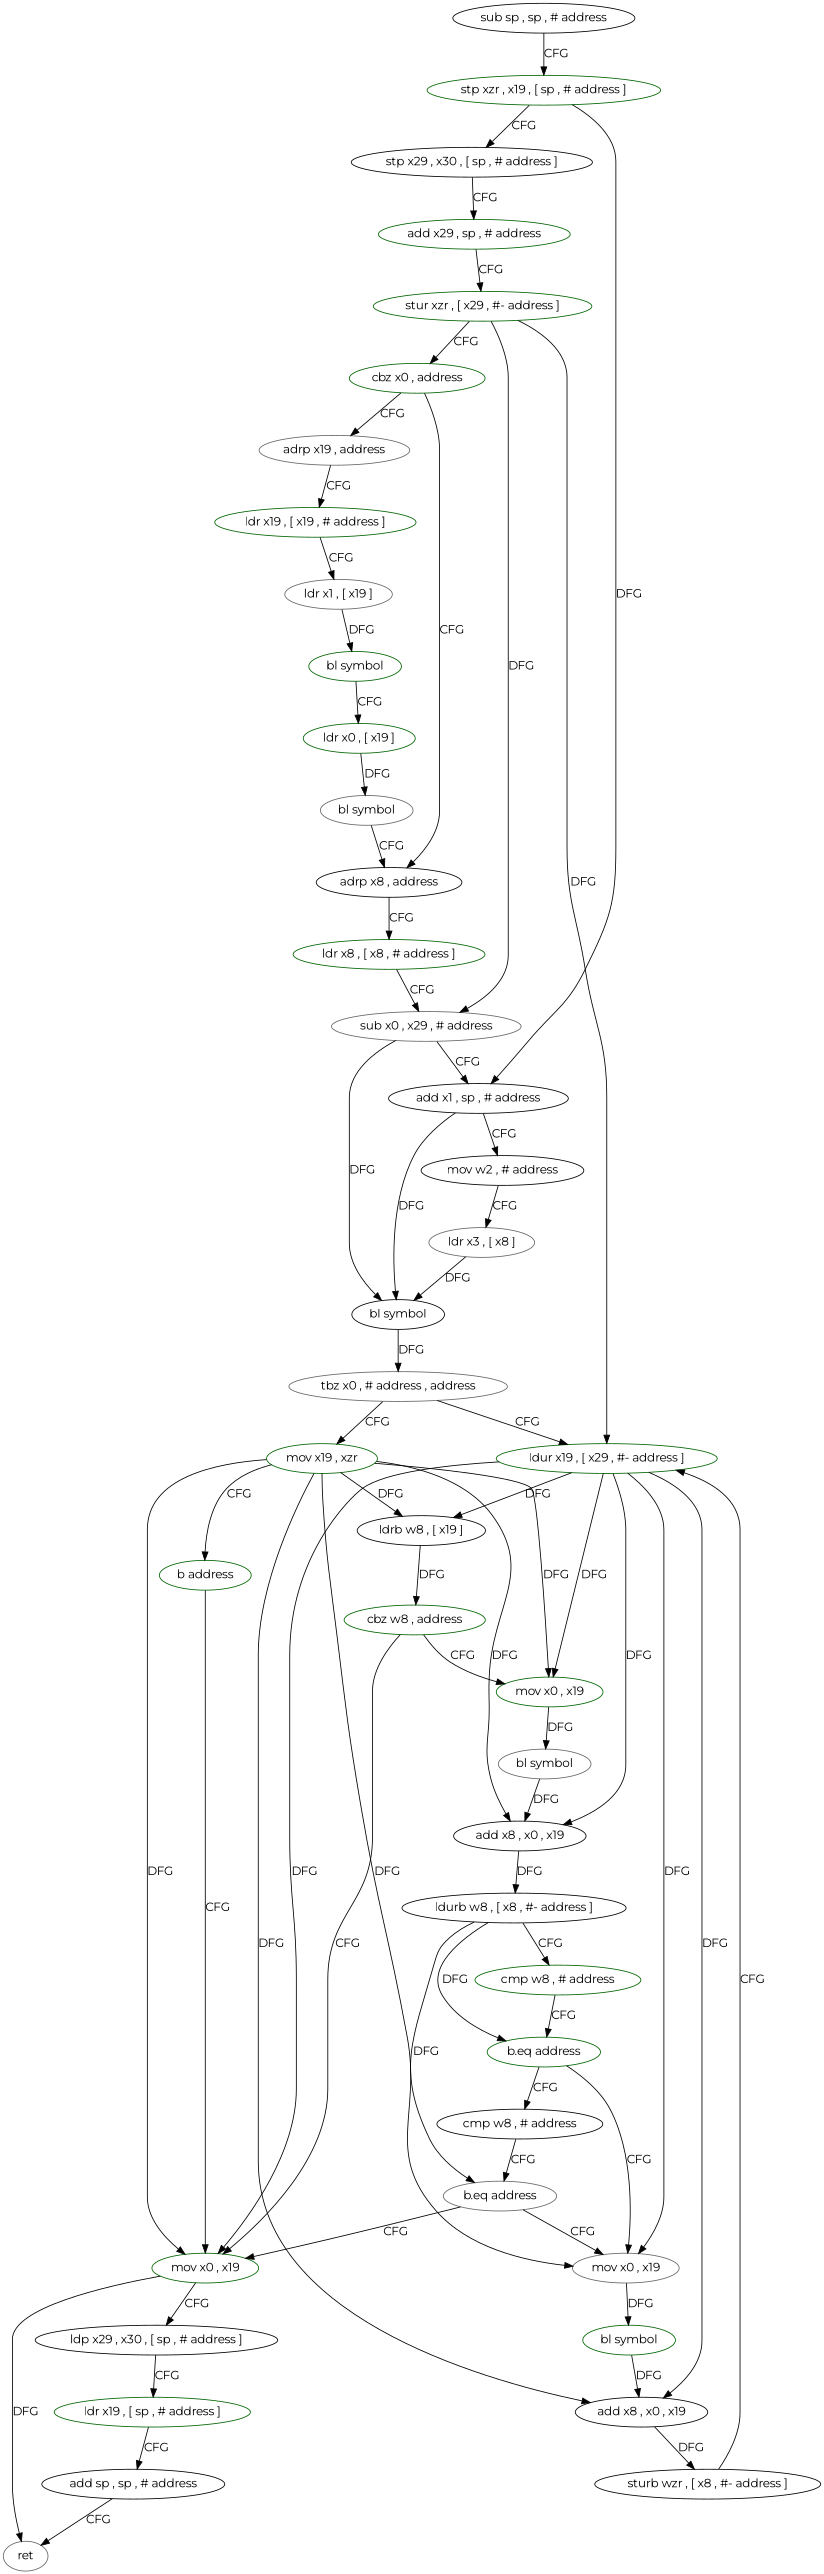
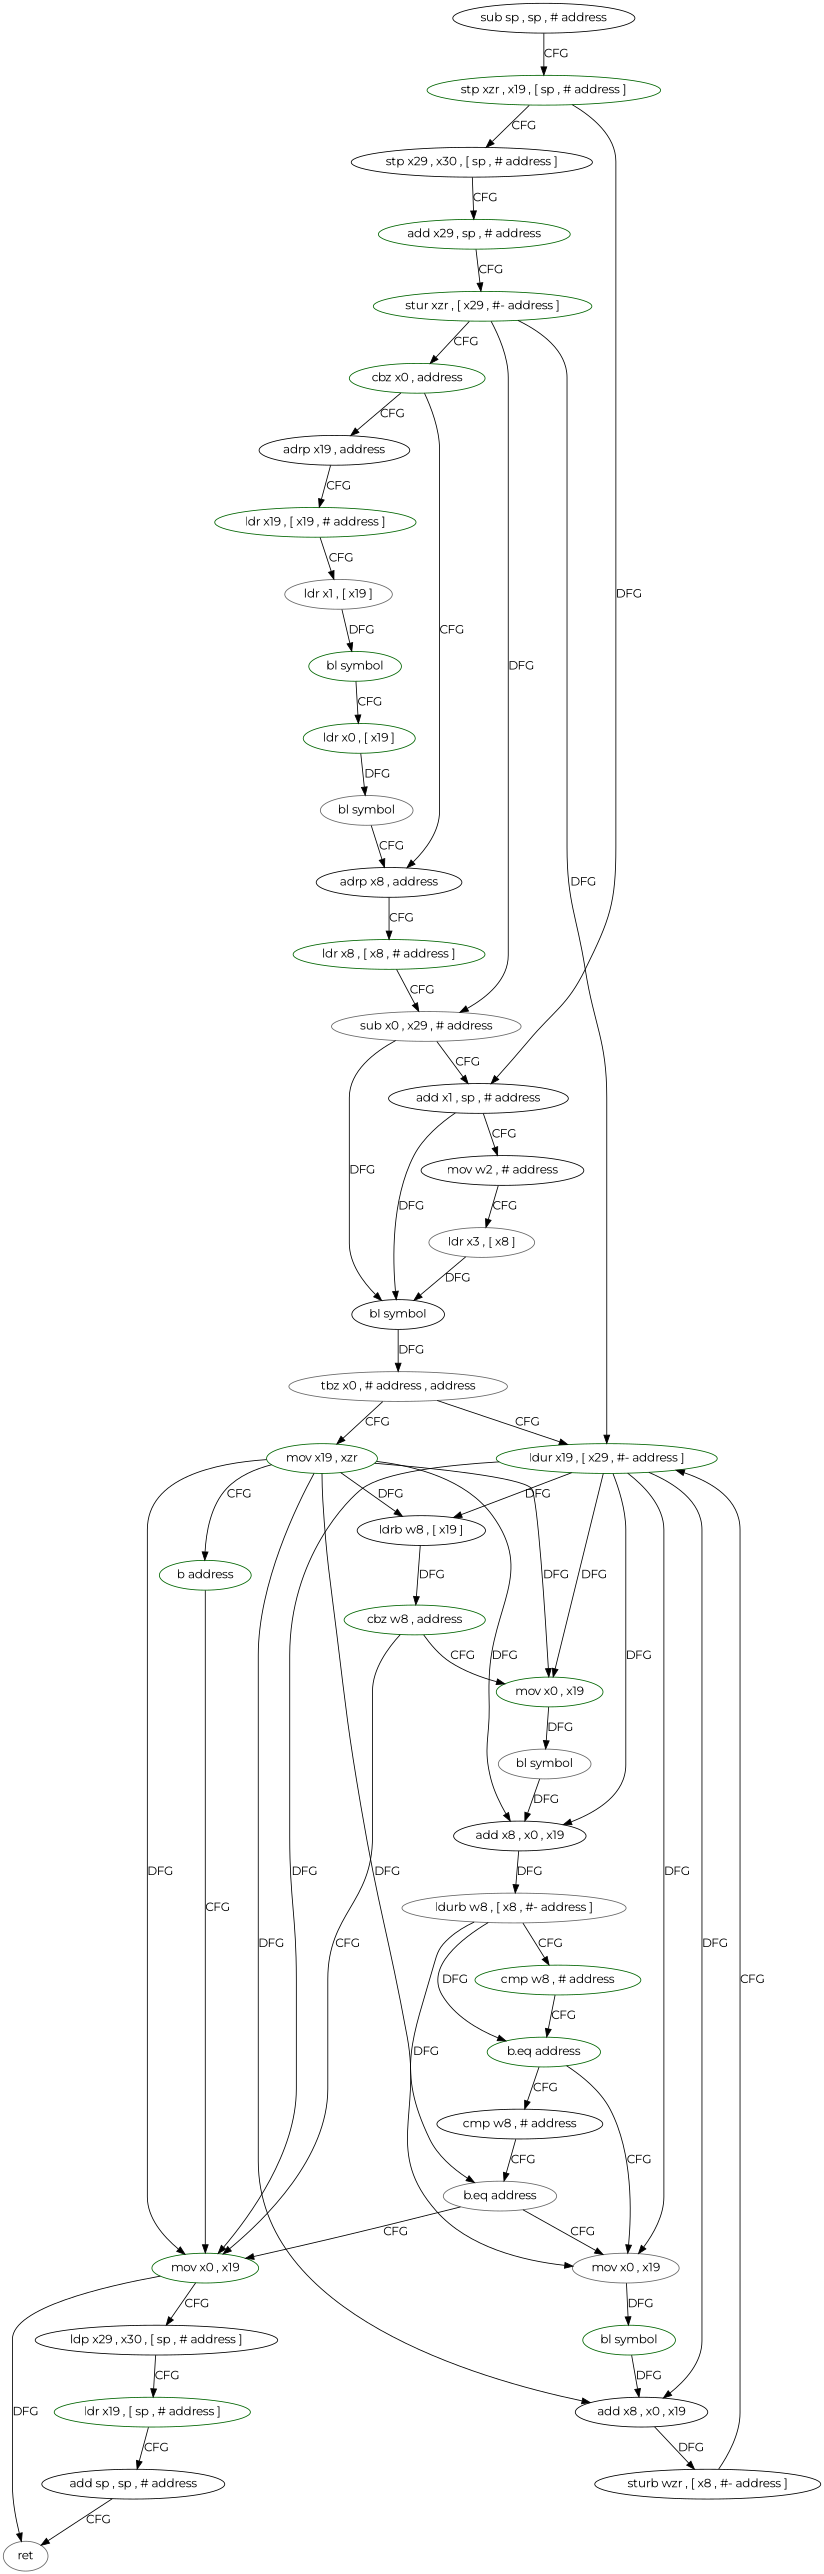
(334, 450) -> (334, 450)
(514, 1908) -> (514, 1908)
